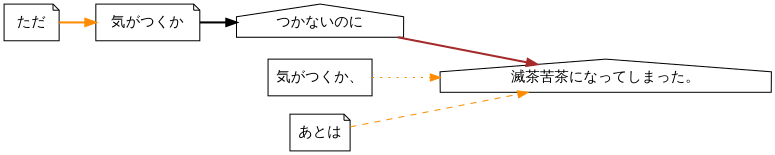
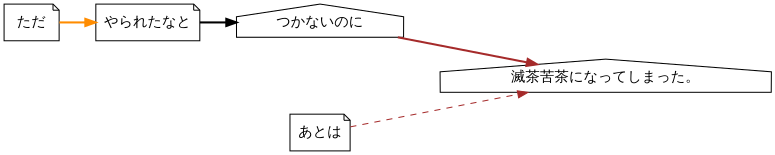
(148, 22) -> (148, 22)
(320, 77) -> none
(434, 111) -> (434, 111)
